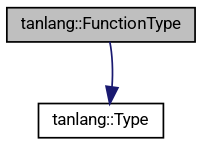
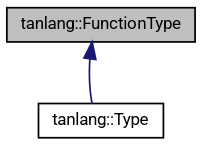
(112, 64) -> (90, 81)
